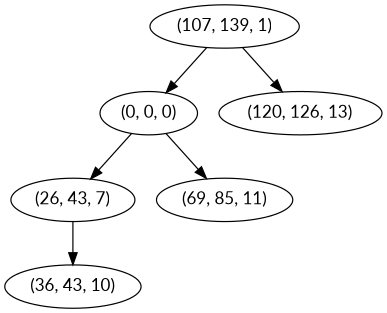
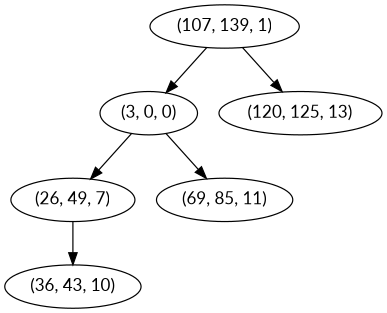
(149, 113) -> (149, 113)
(300, 113) -> (300, 113)
(73, 200) -> (73, 200)
